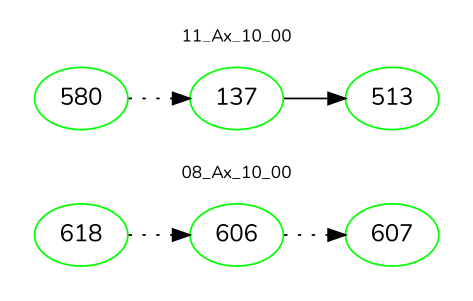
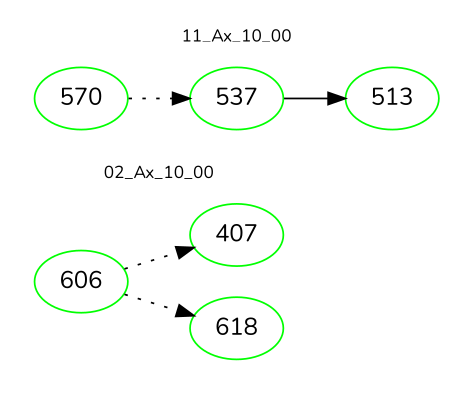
(81, 98) -> (81, 98)
(237, 98) -> (237, 98)
(237, 174) -> (159, 174)
(151, 235) -> (151, 302)
(392, 235) -> (237, 235)
